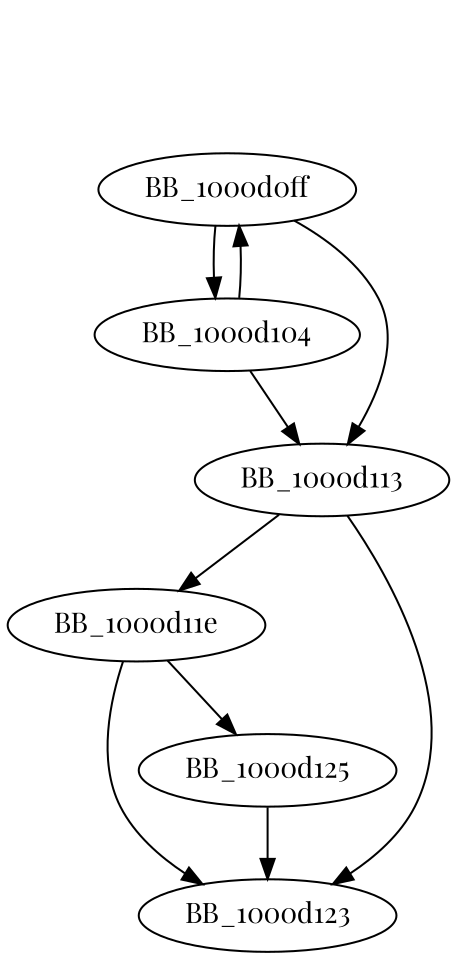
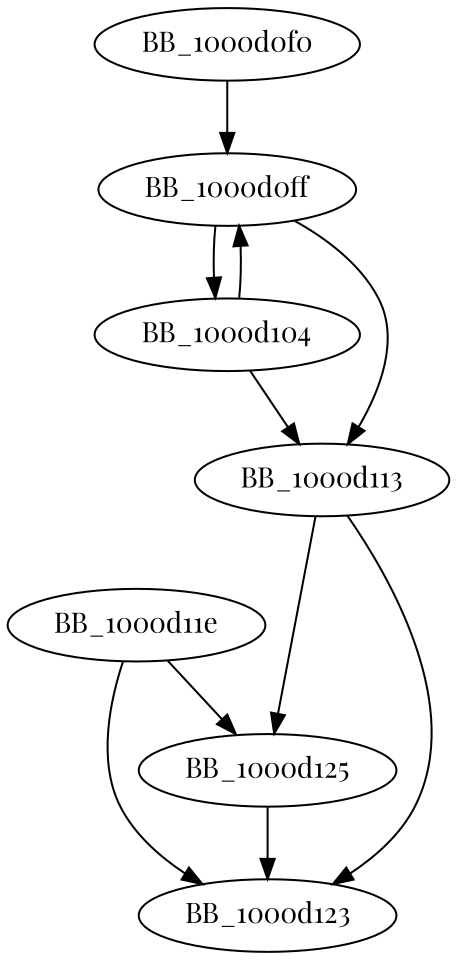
none -> (227, 44)
(237, 546) -> (297, 615)
